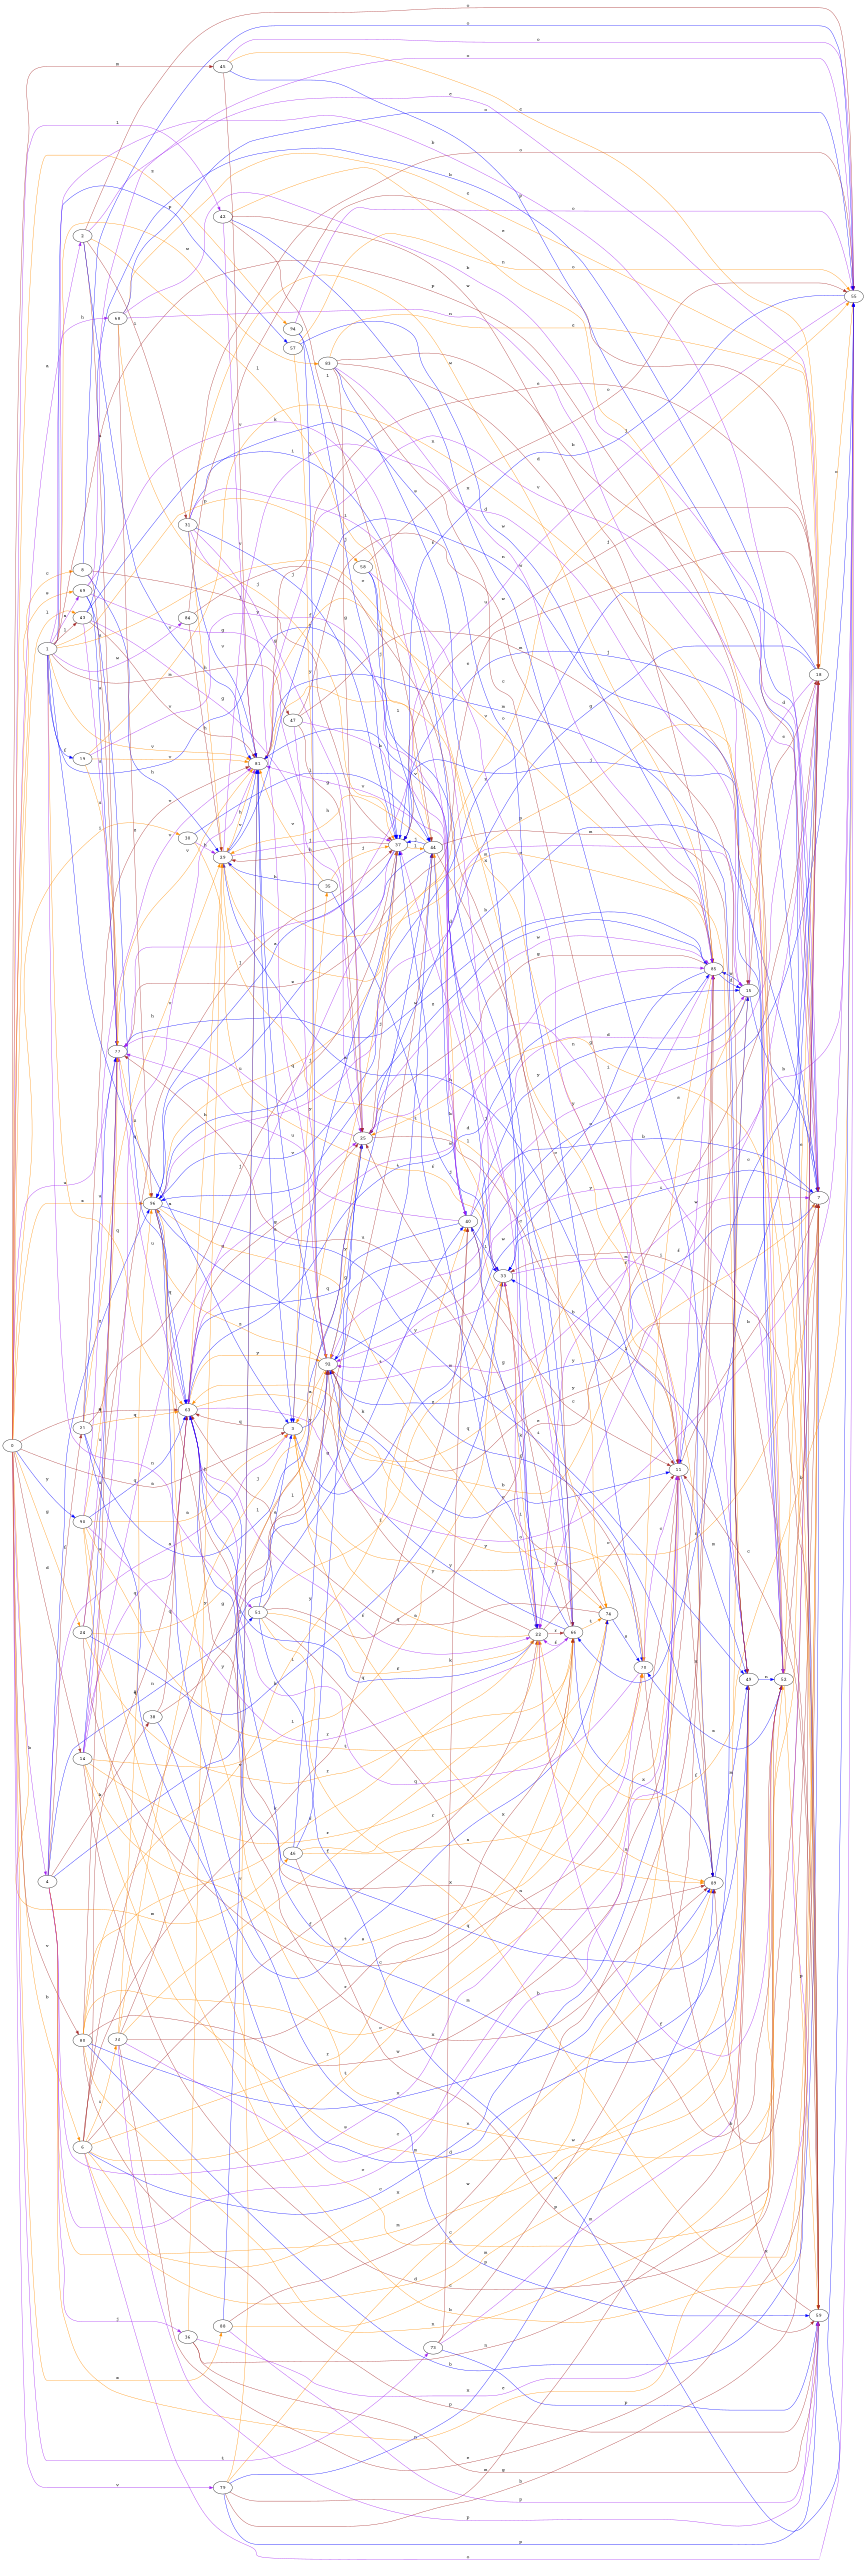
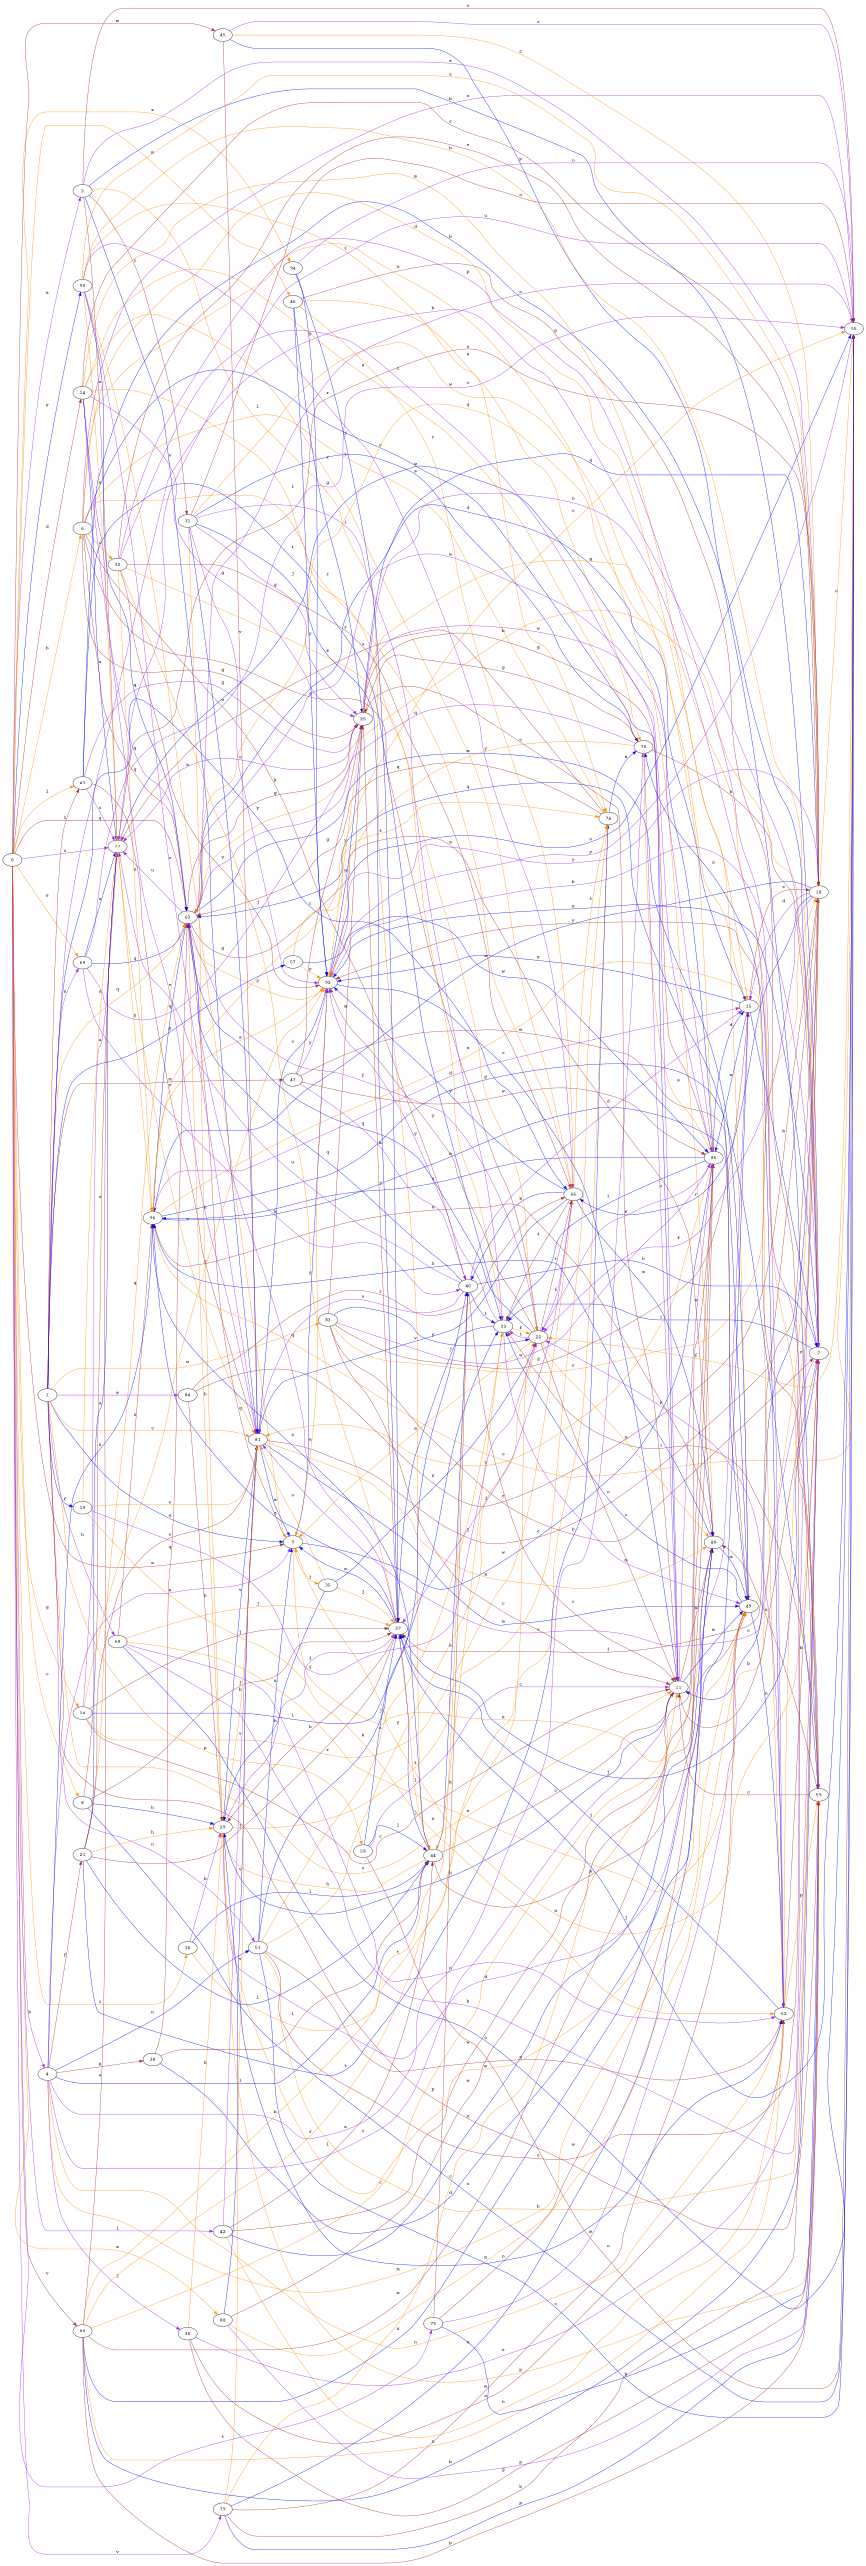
(565, 841) -> (759, 456)
(25, 1273) -> none
